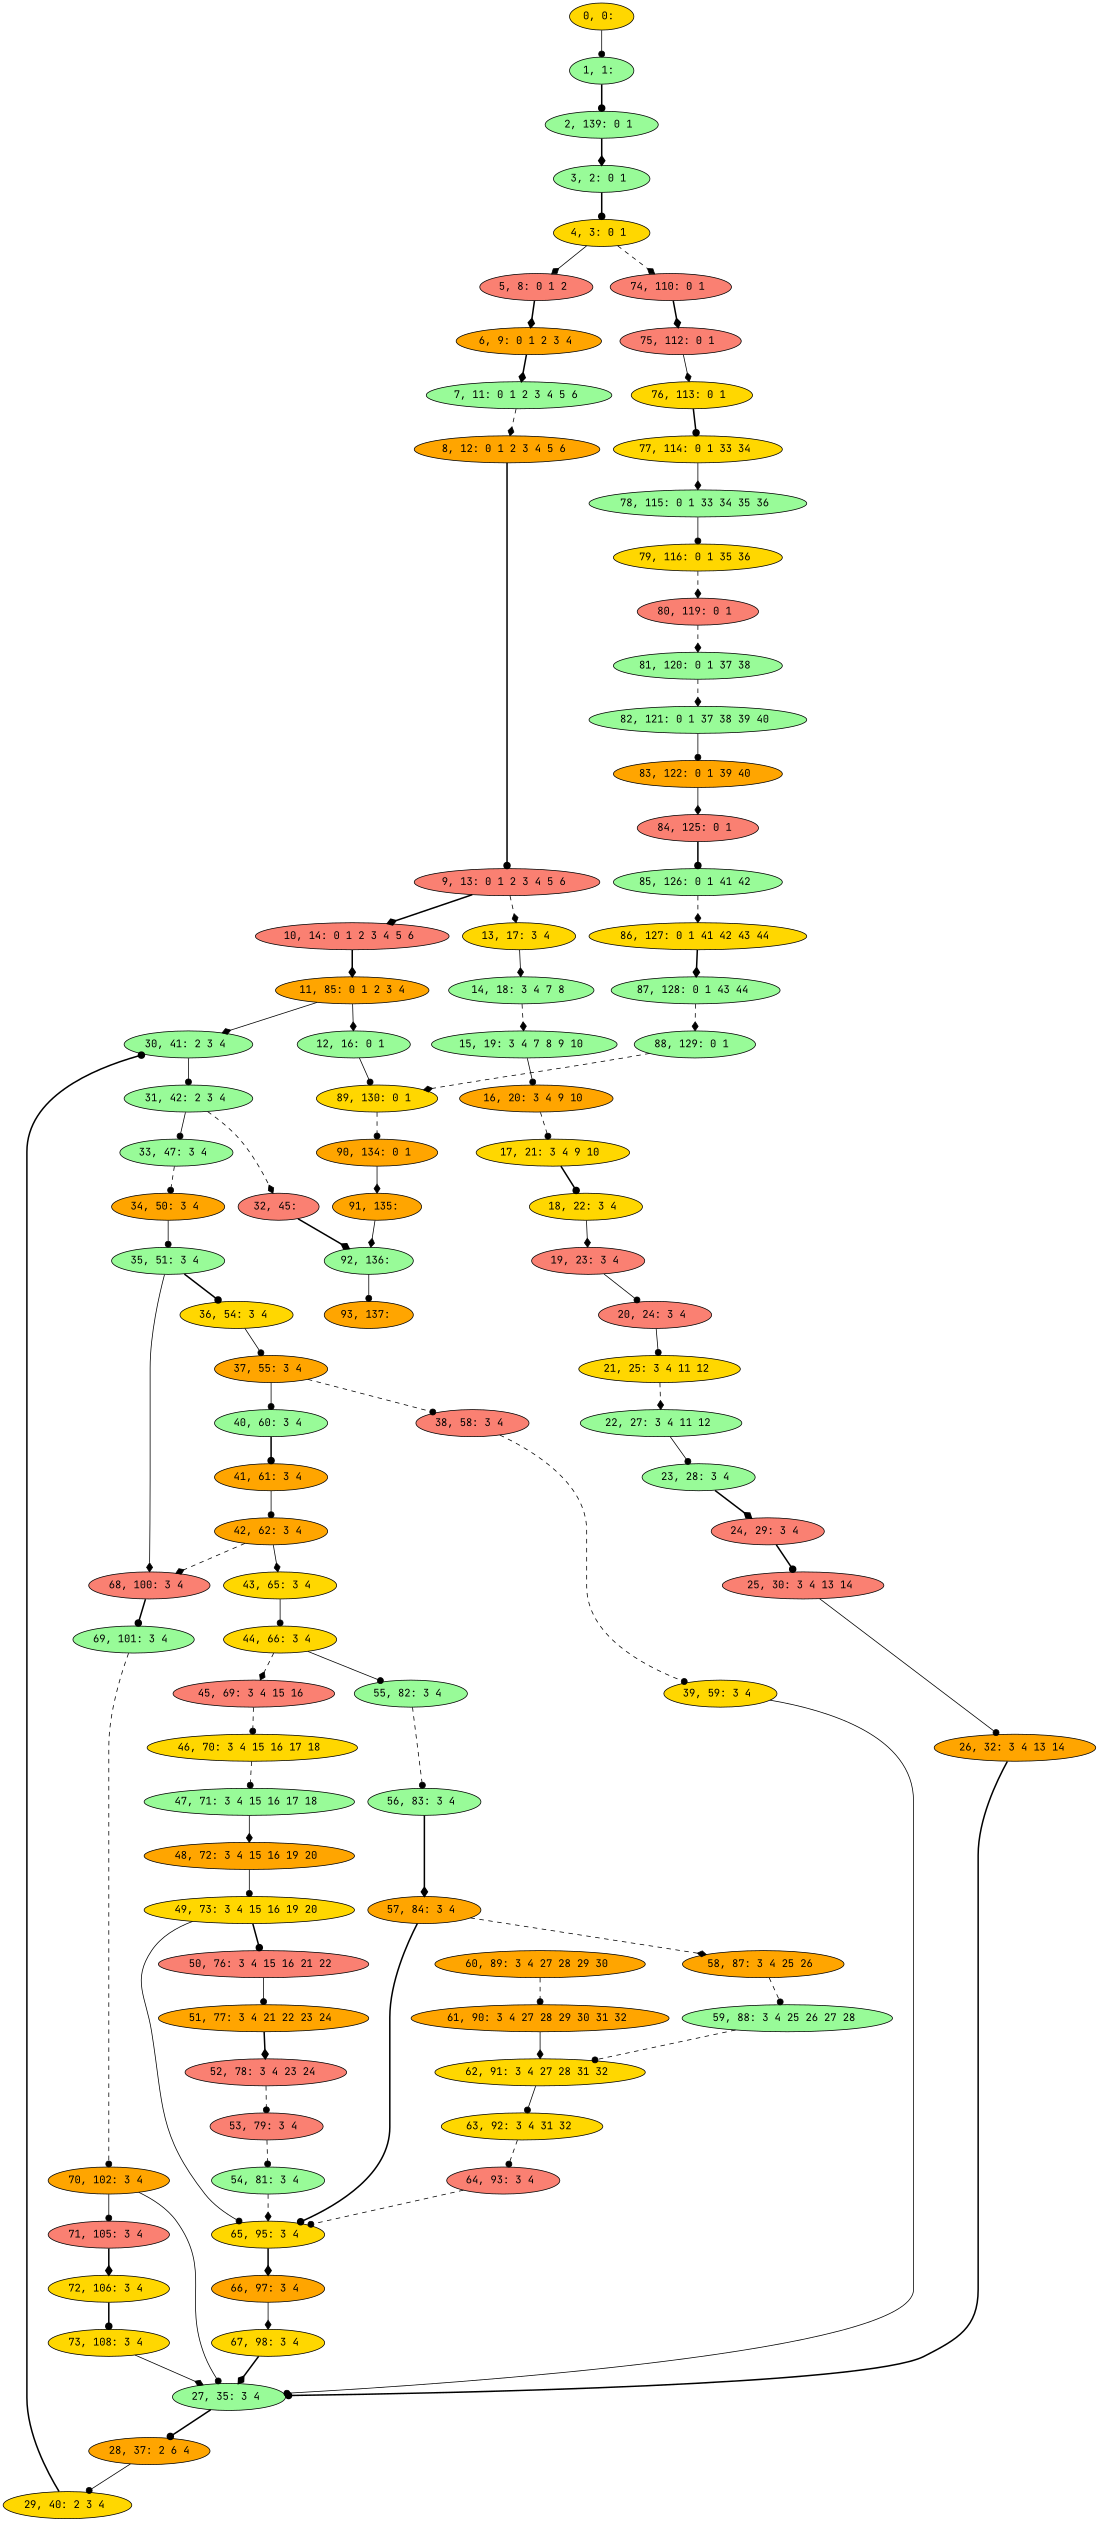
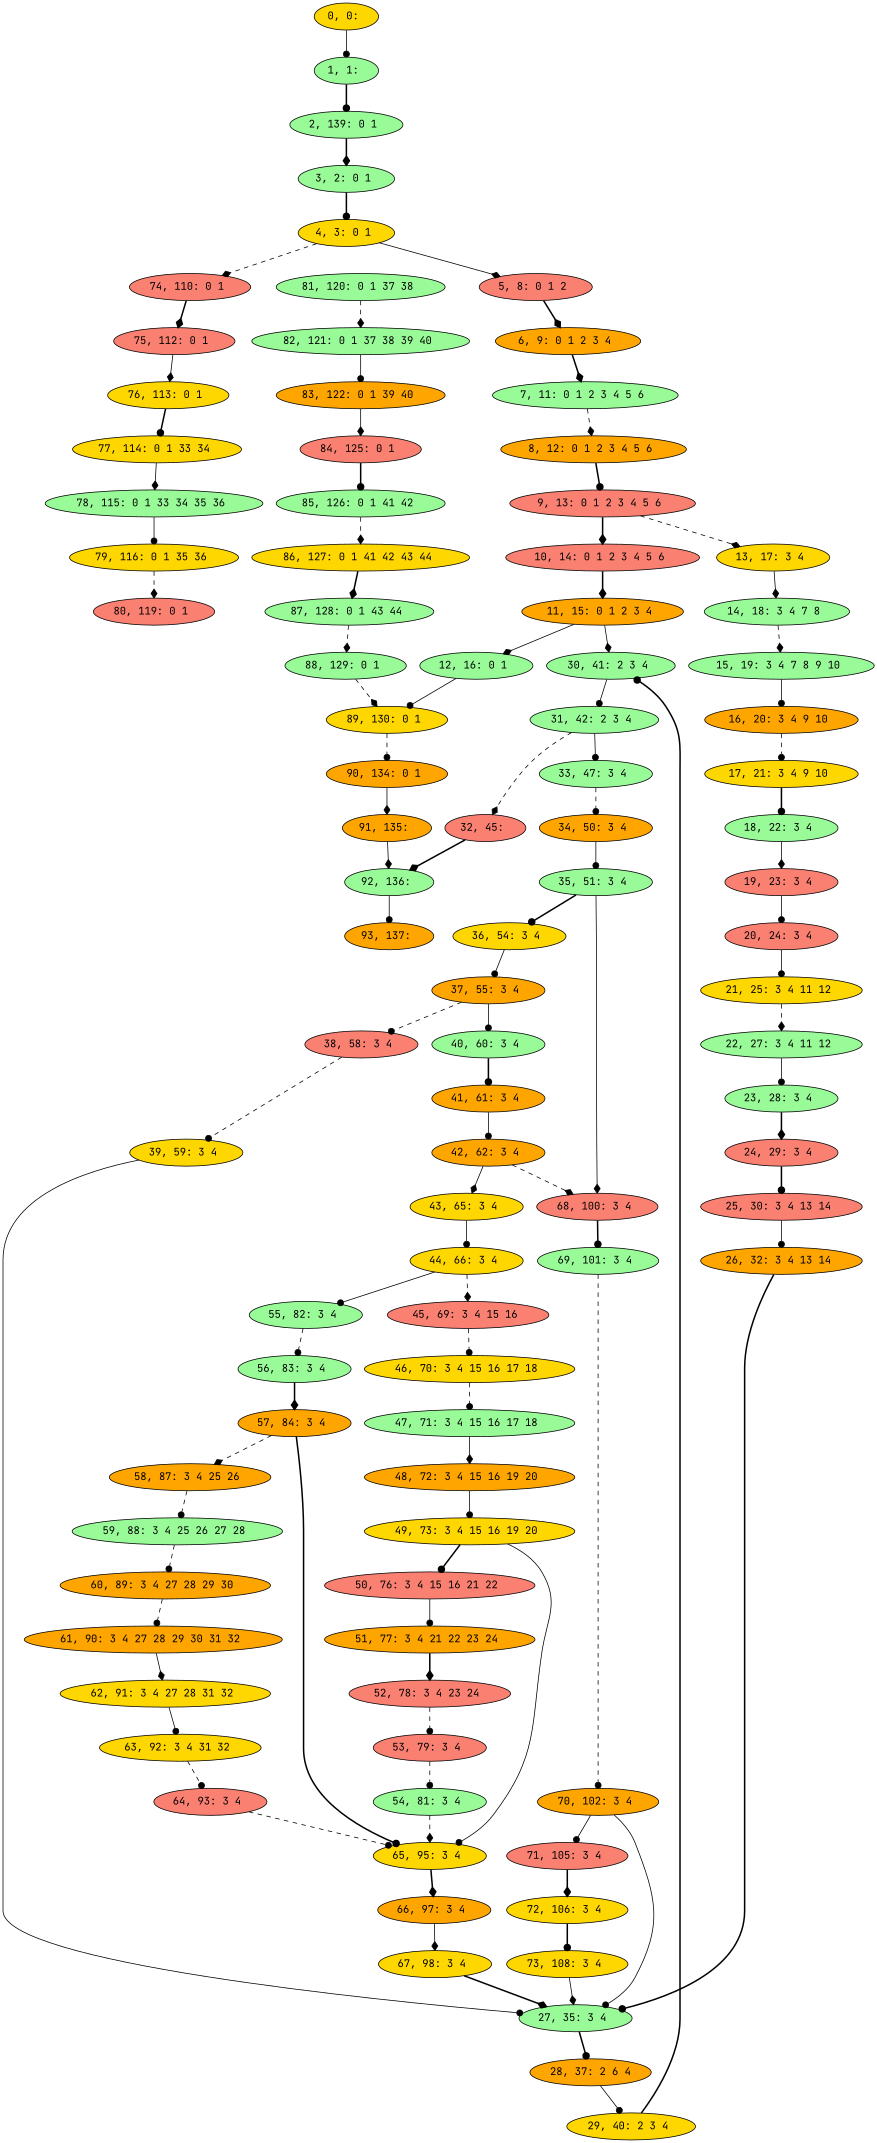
(698, 634) -> none
(352, 990) -> (603, 612)
(586, 1207) -> (781, 828)
(667, 2045) -> (172, 1555)
